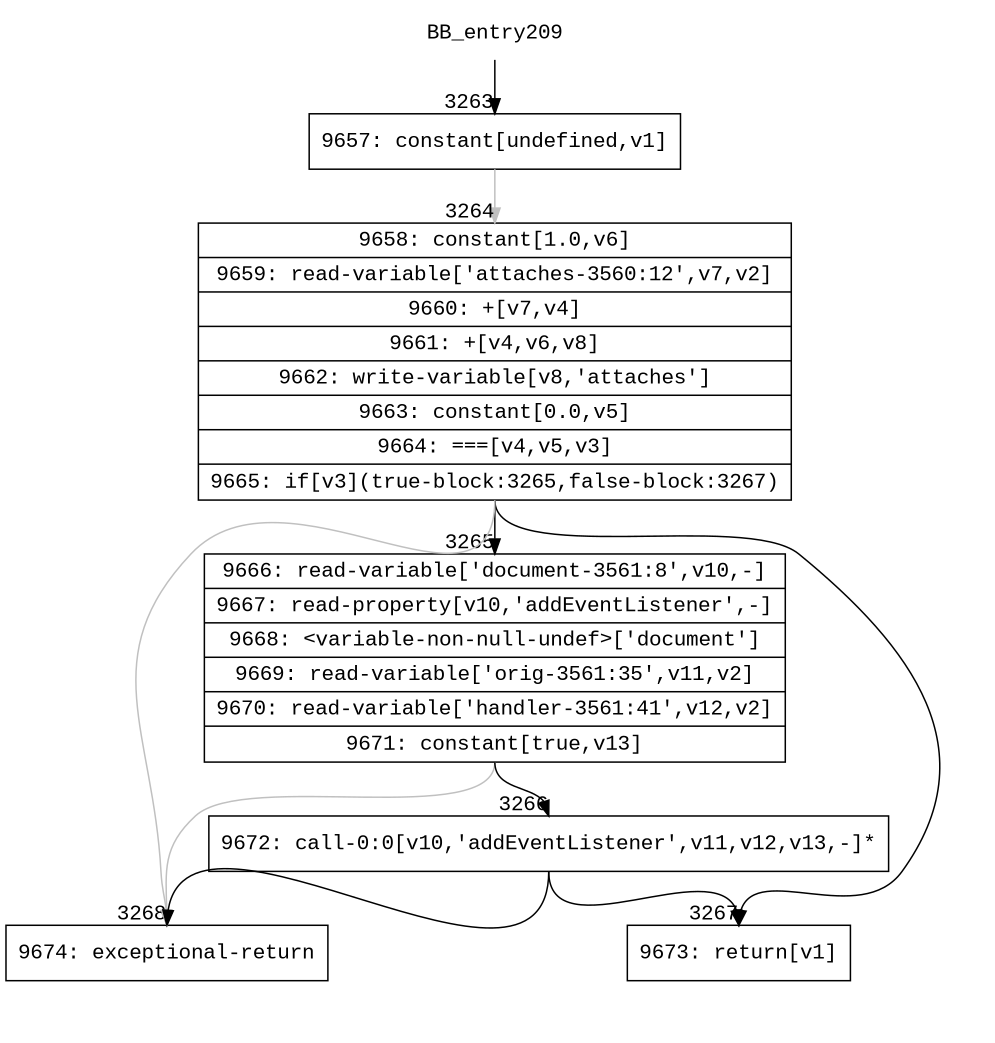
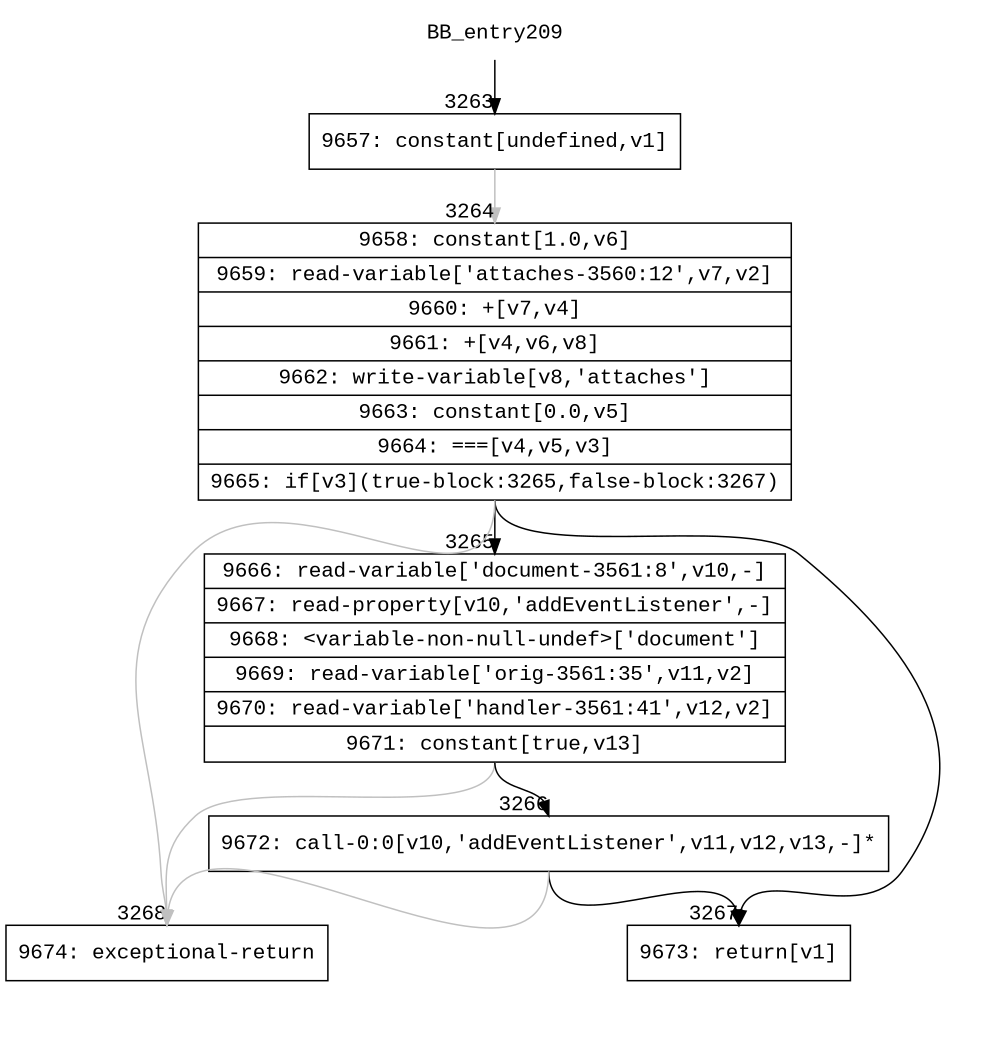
(365, 901) -> (365, 901)
